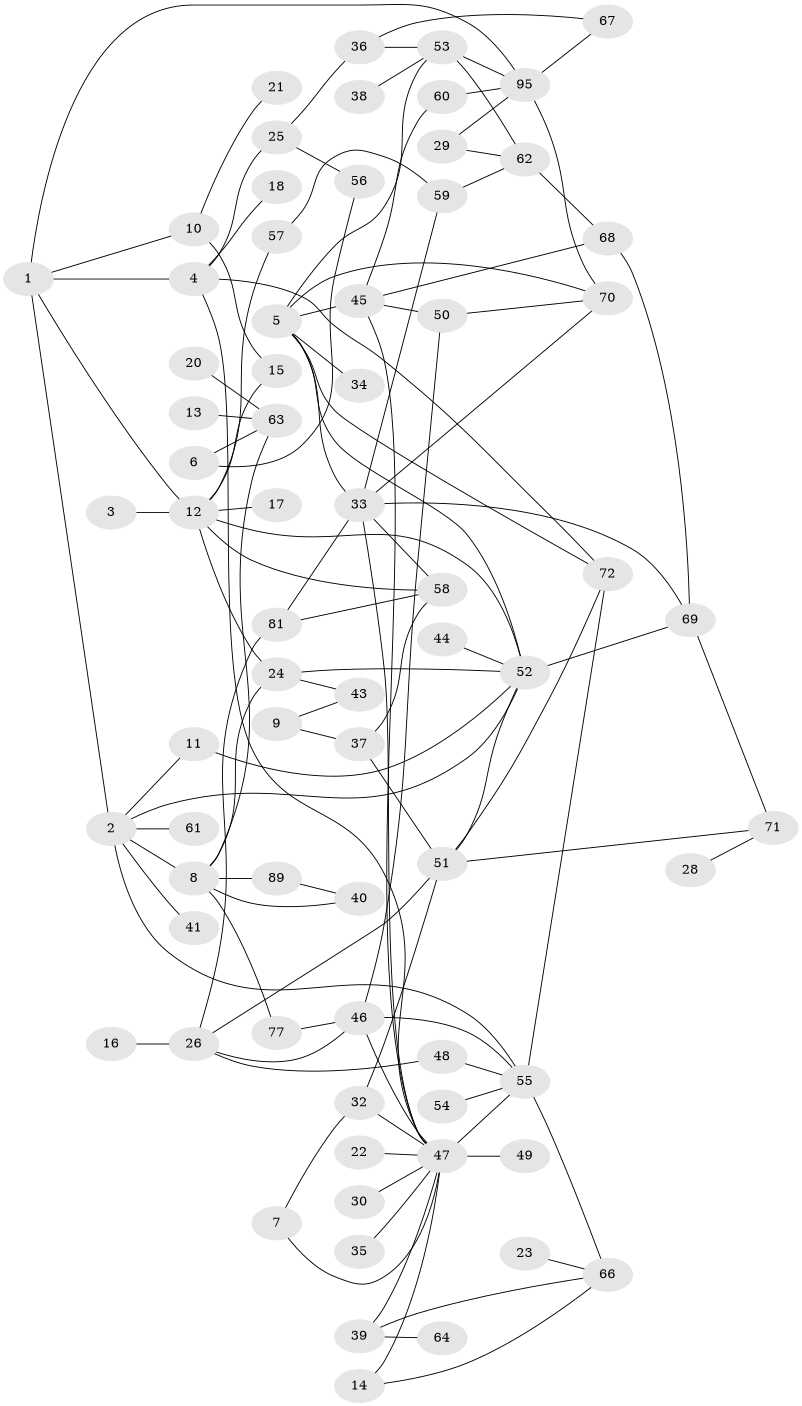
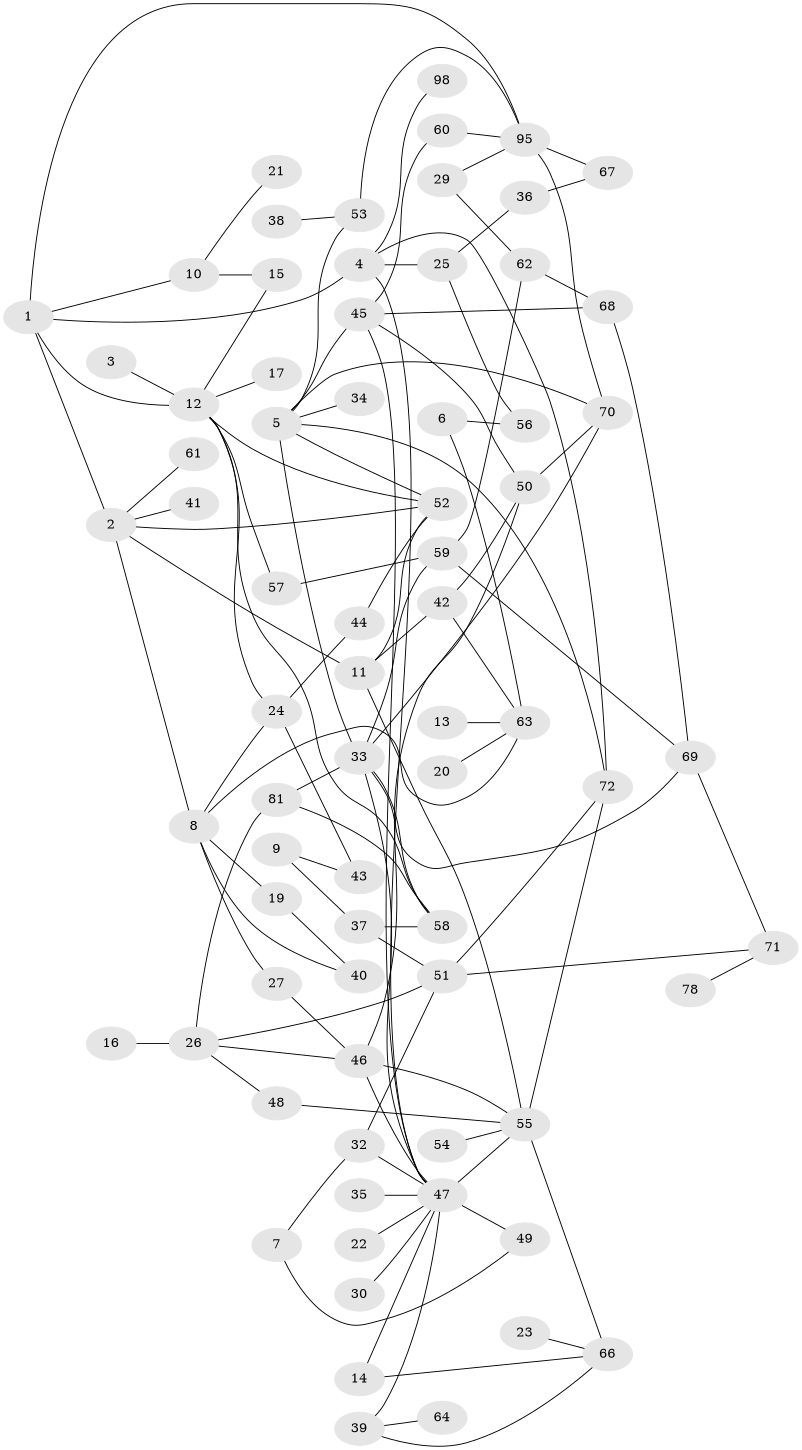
(401, 47) -> none
(488, 101) -> none
(277, 187) -> (442, 81)
none -> (442, 603)
(608, 646) -> (566, 656)
(416, 669) -> (317, 667)
(488, 770) -> none
(691, 870) -> (691, 990)
(277, 879) -> (277, 899)
(304, 988) -> (463, 892)
(277, 1033) -> (277, 984)
(387, 1274) -> (397, 1315)
